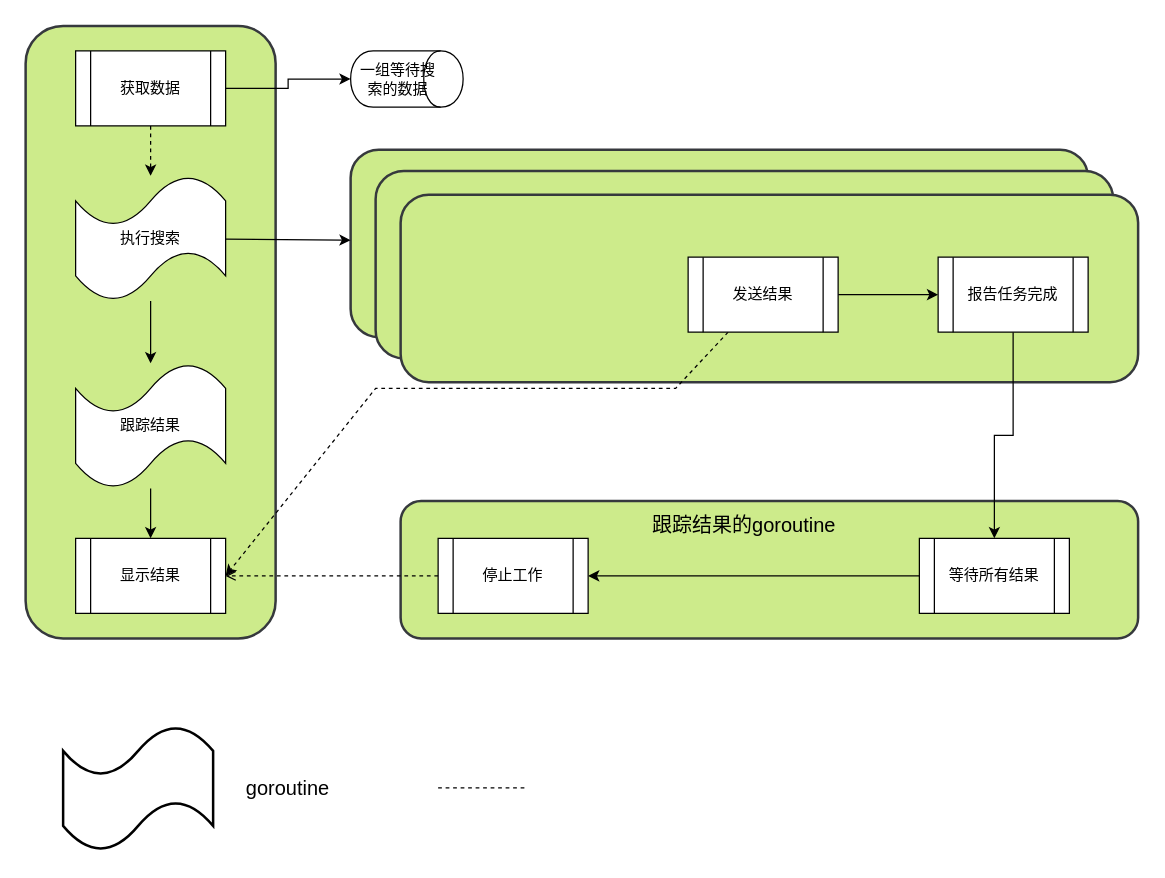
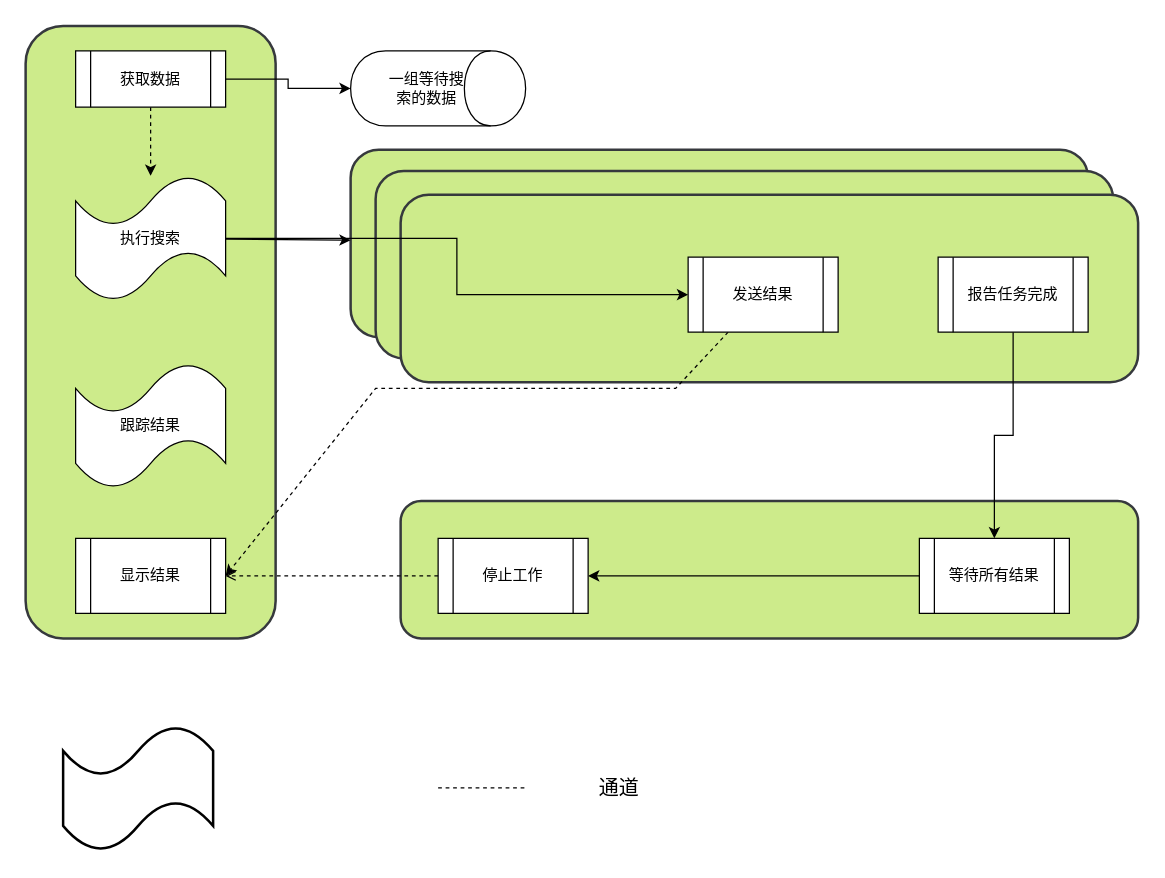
(407, 79) -> (438, 88)
(151, 88) -> (151, 79)
(884, 294) -> none
(151, 328) -> (484, 294)
(151, 509) -> none
(744, 524) -> none
(288, 788) -> none
none -> (619, 788)
